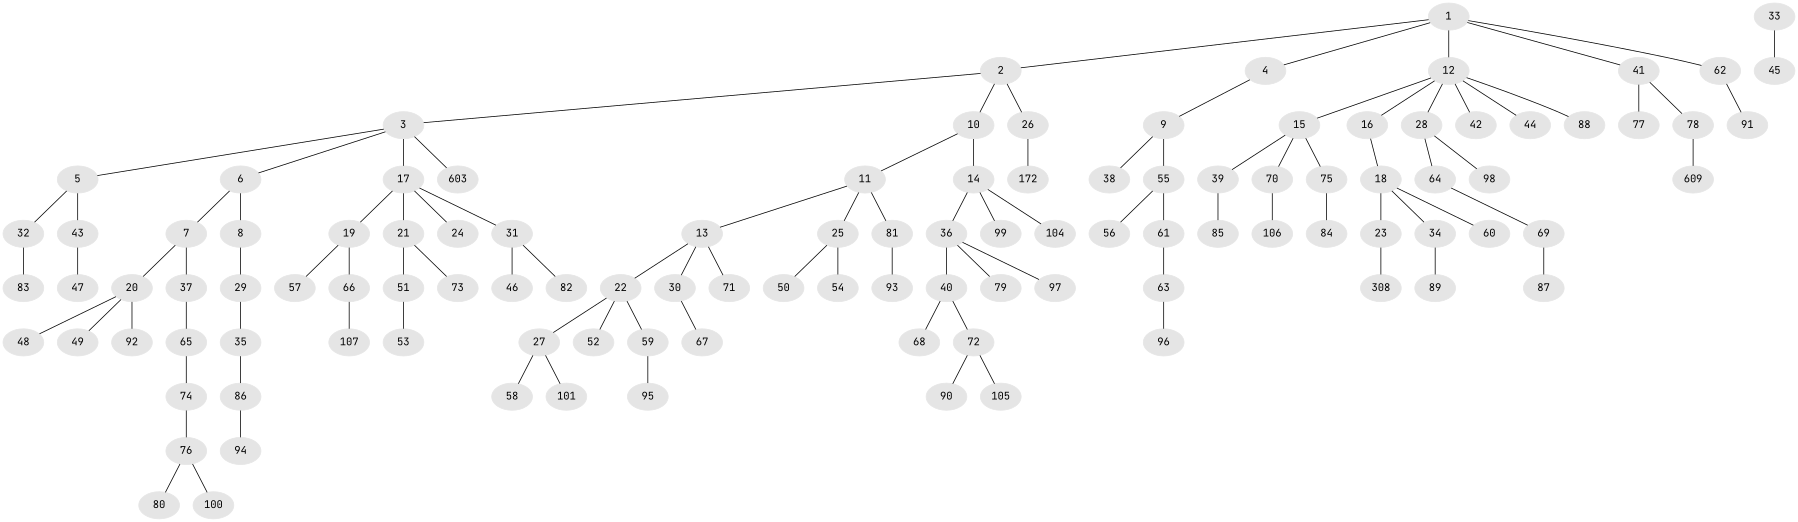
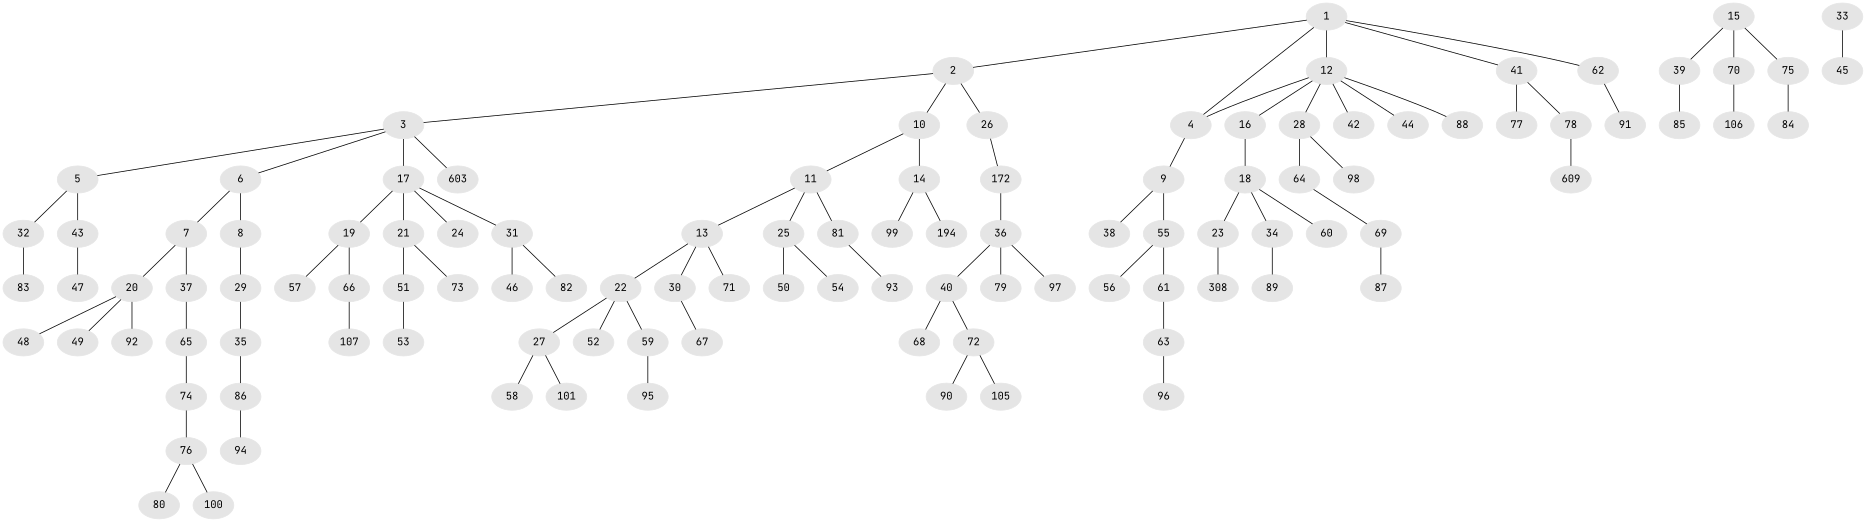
(1374, 98) -> (1257, 96)
(960, 207) -> (1001, 207)
(1055, 234) -> (946, 234)
